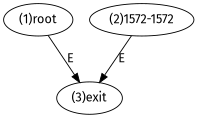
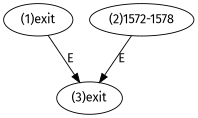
(38, 20) -> (38, 20)
(142, 20) -> (142, 20)
